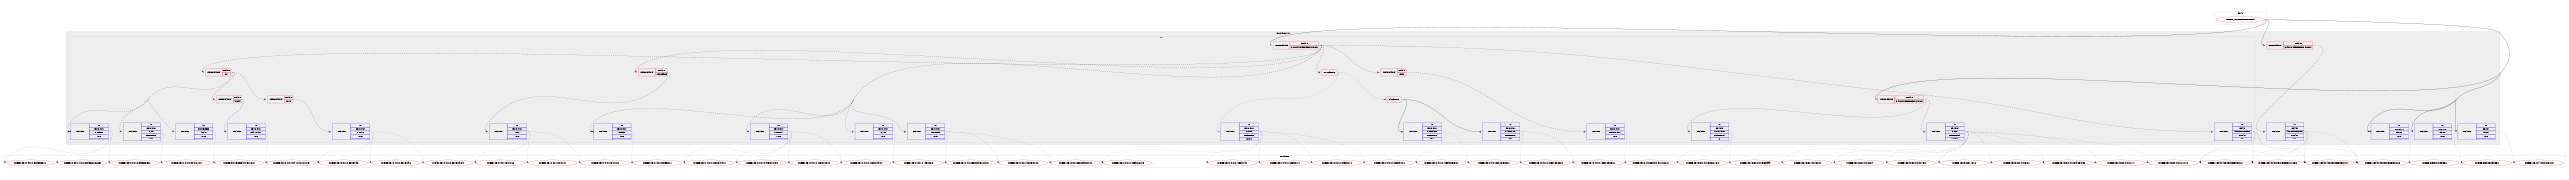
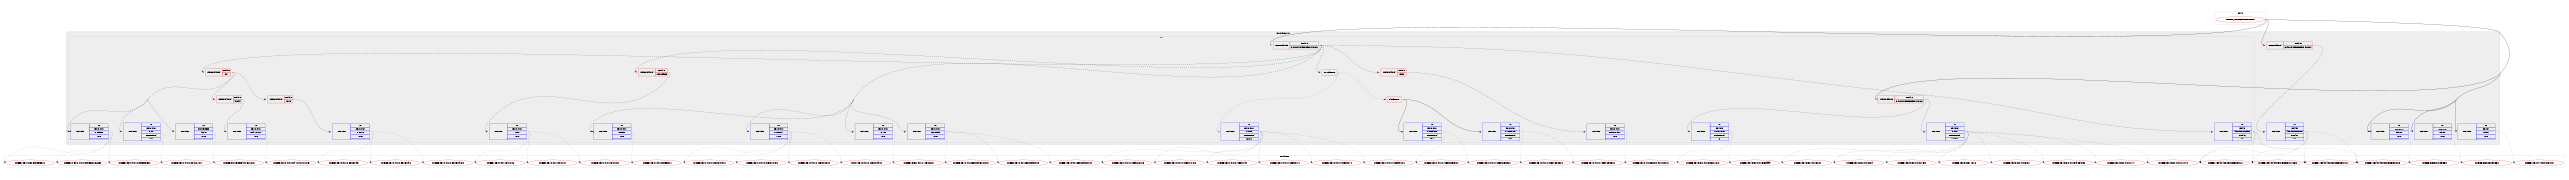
(30, 163) -> (30, 163)
(448, 163) -> (448, 163)
(866, 163) -> (866, 163)
(919, 163) -> (919, 163)
(1023, 163) -> (1023, 163)
none -> (1180, 163)
(1494, 163) -> (1494, 163)
